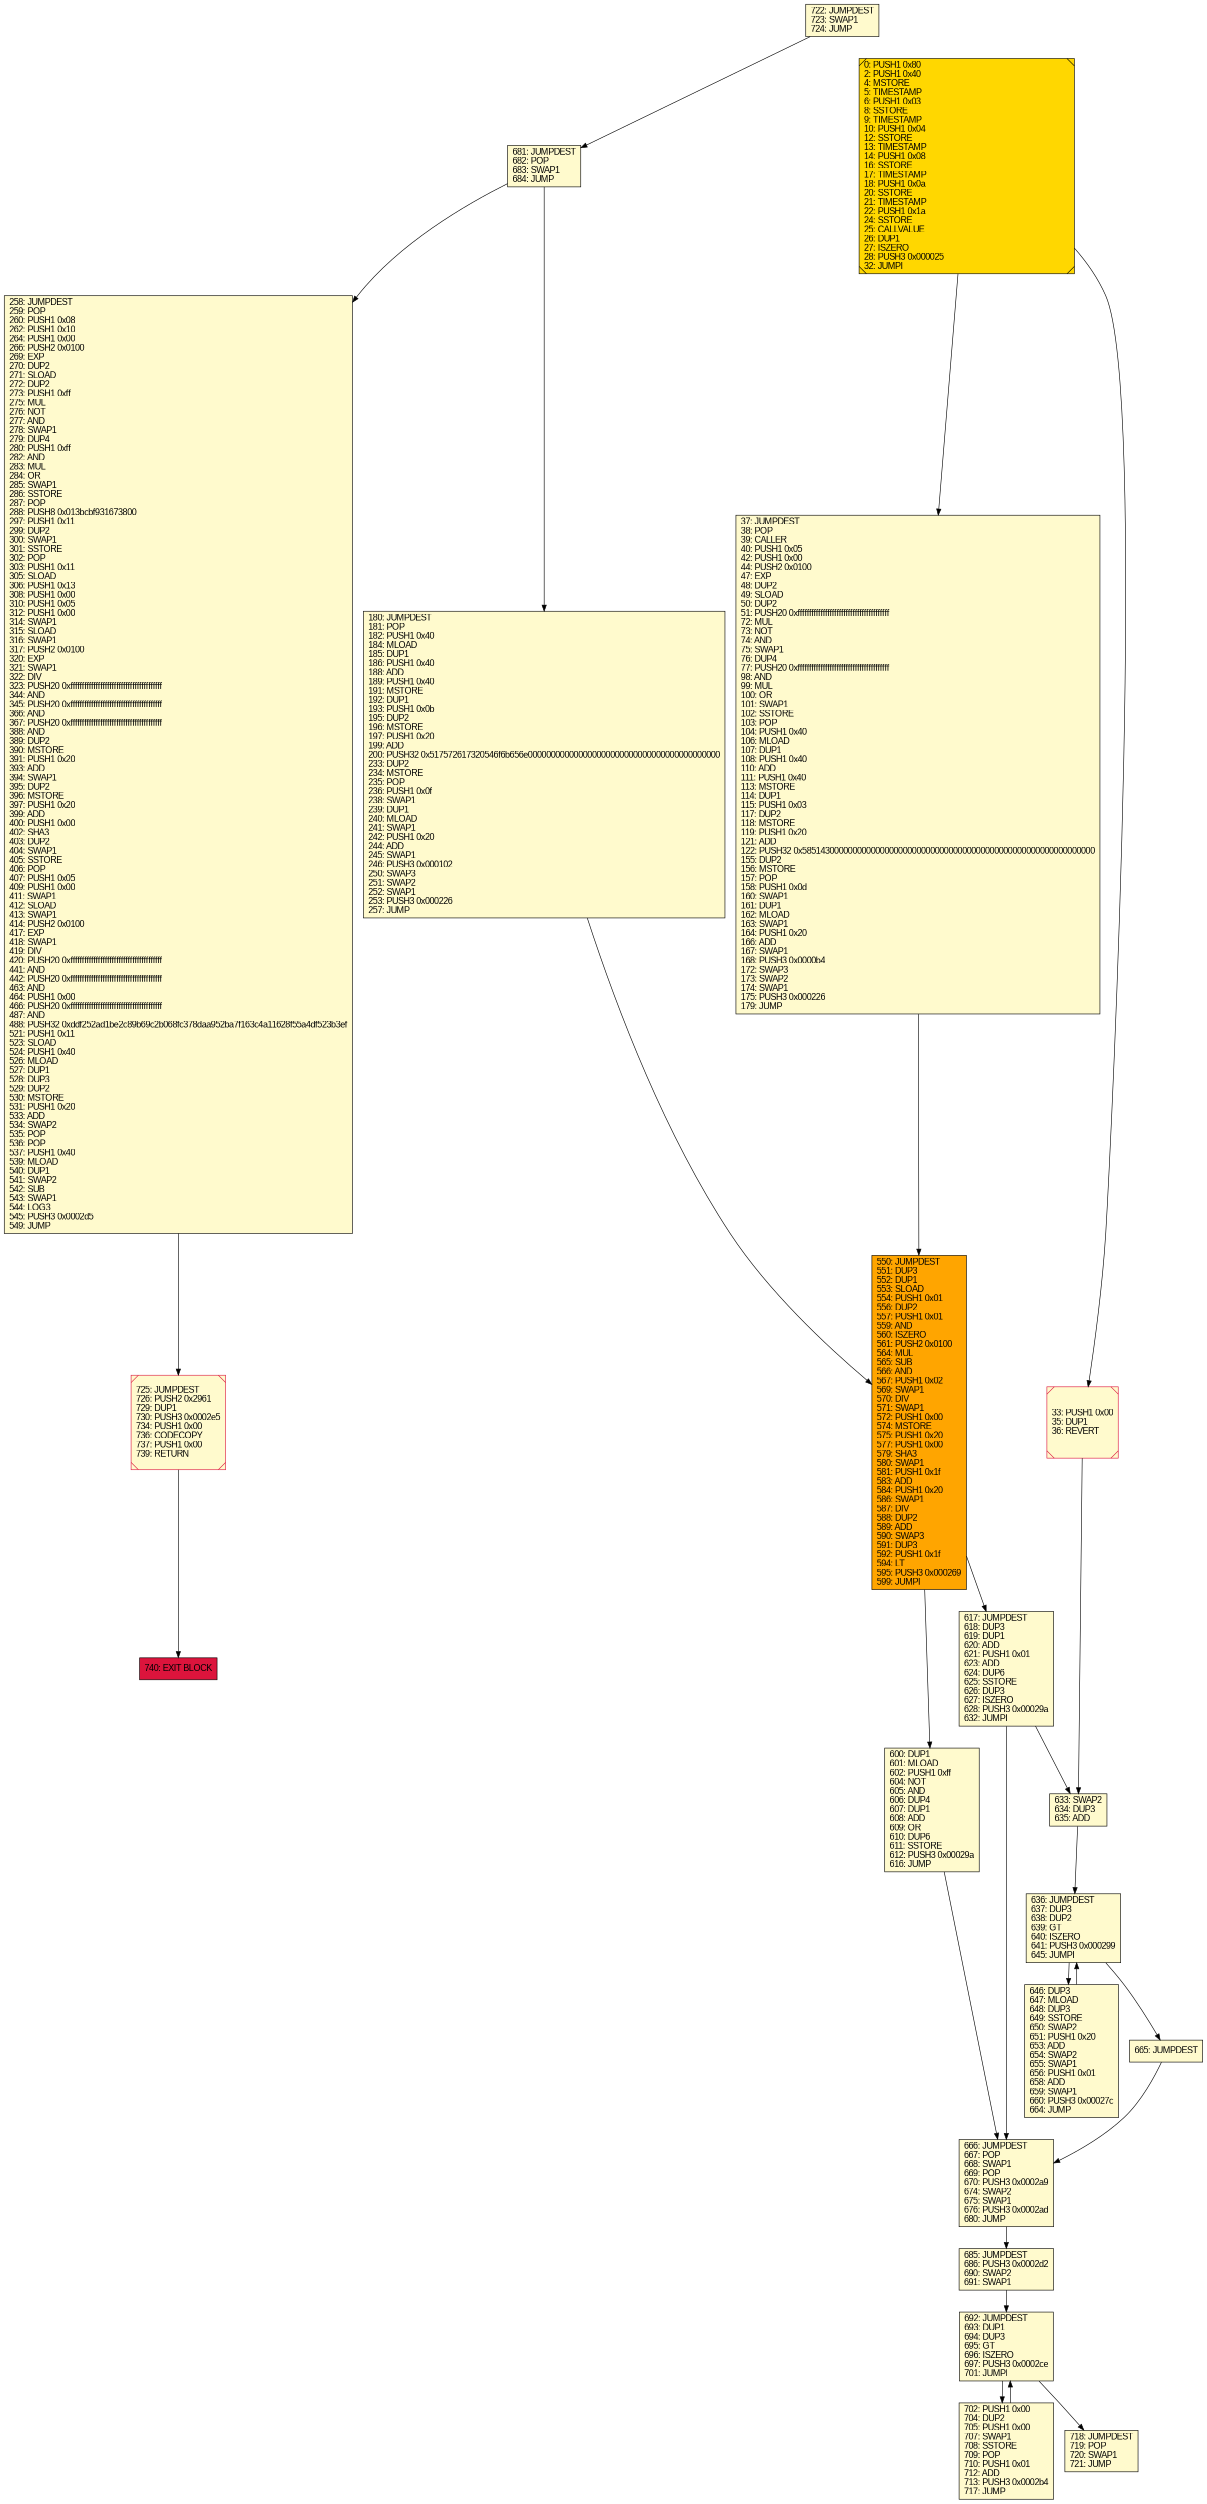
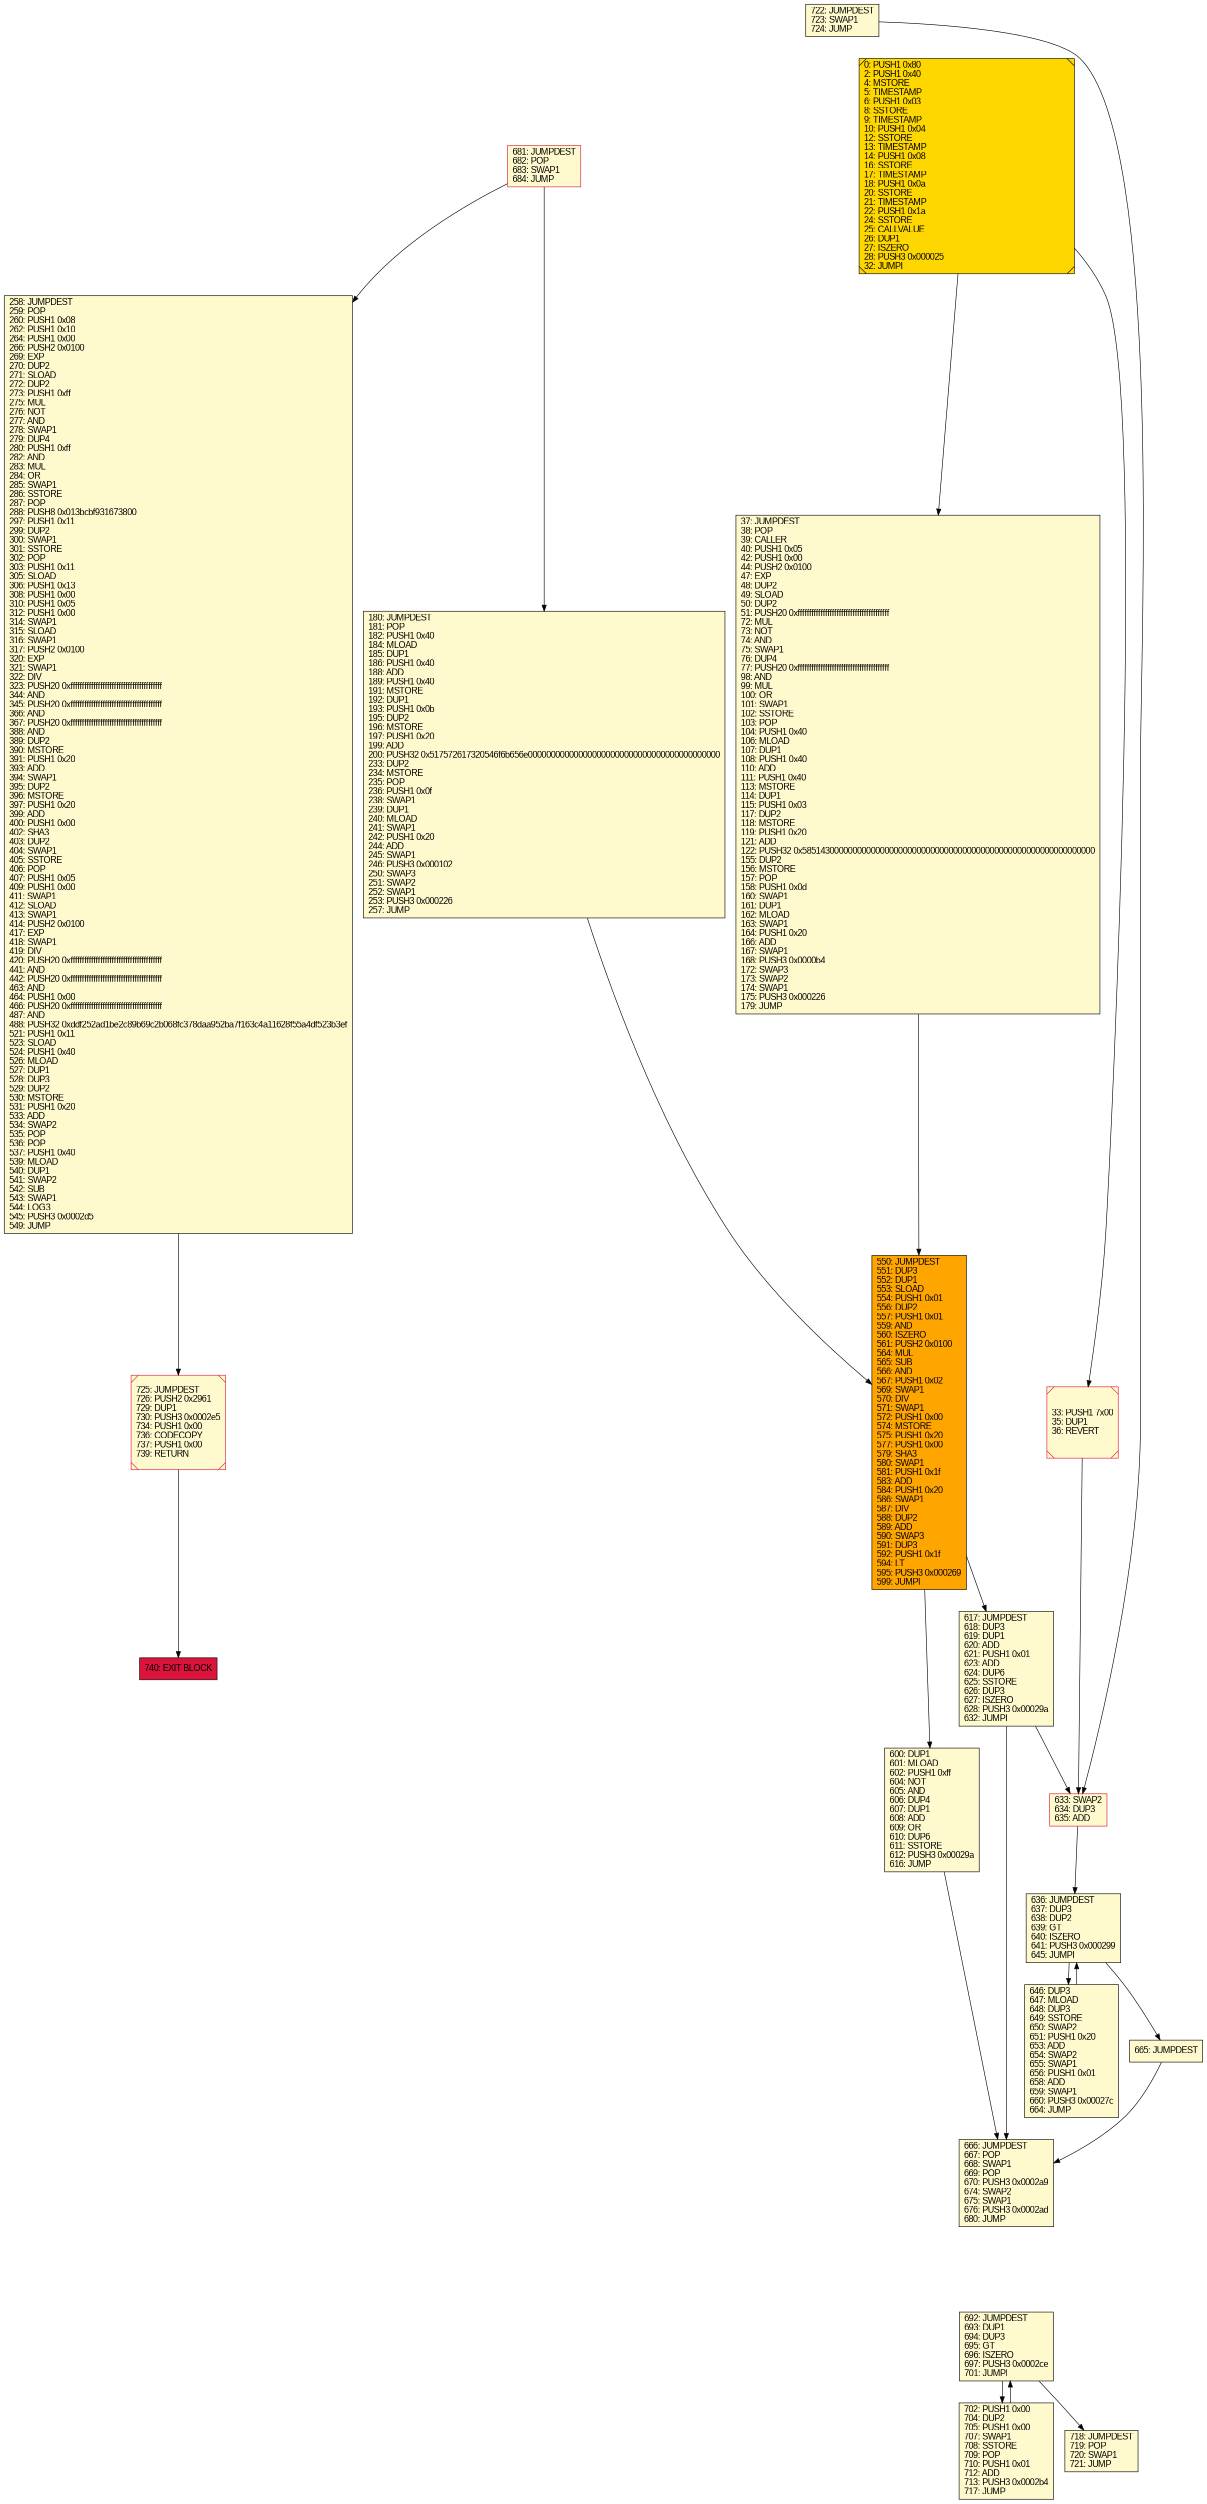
(698, 91) -> (1140, 818)
(544, 166) -> (544, 166)
(1083, 1422) -> (1083, 1422)
(1078, 1810) -> (1078, 1810)
(1006, 2269) -> none
